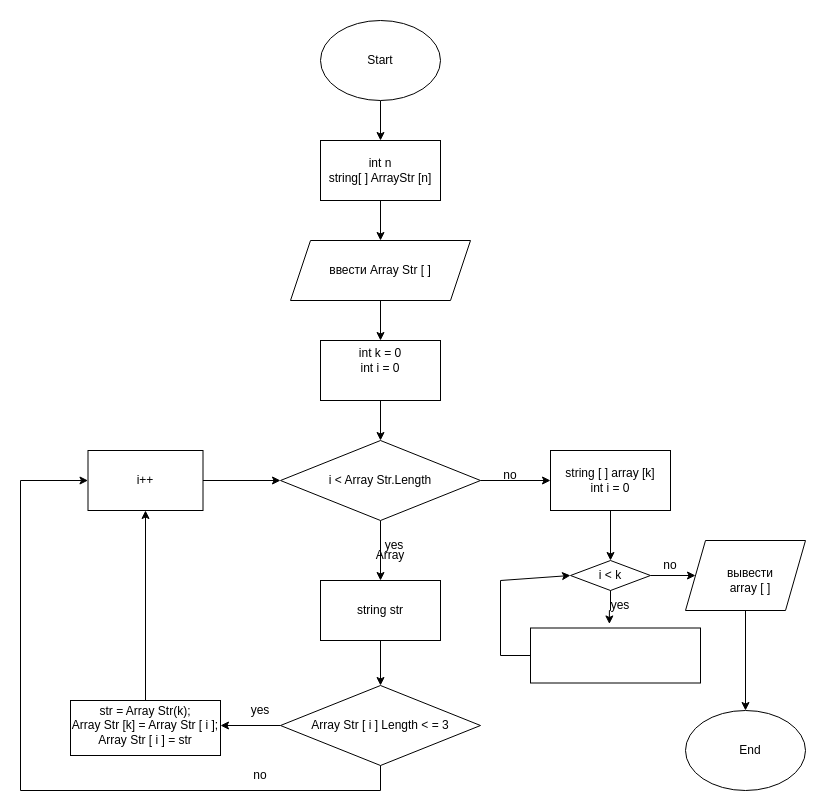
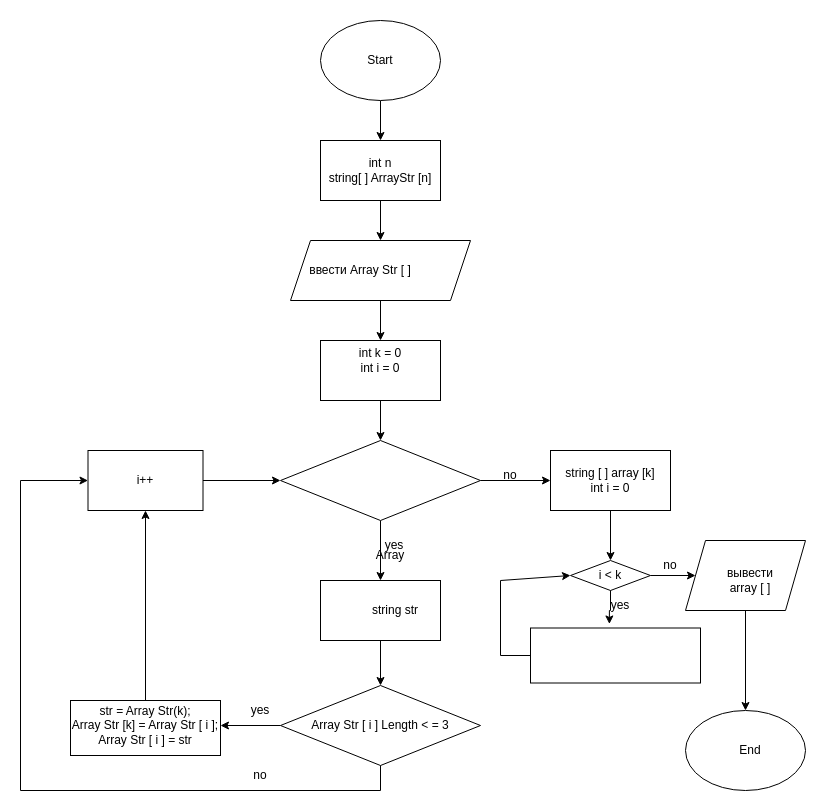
(381, 271) -> (361, 271)
(381, 481) -> none
(381, 611) -> (396, 611)
